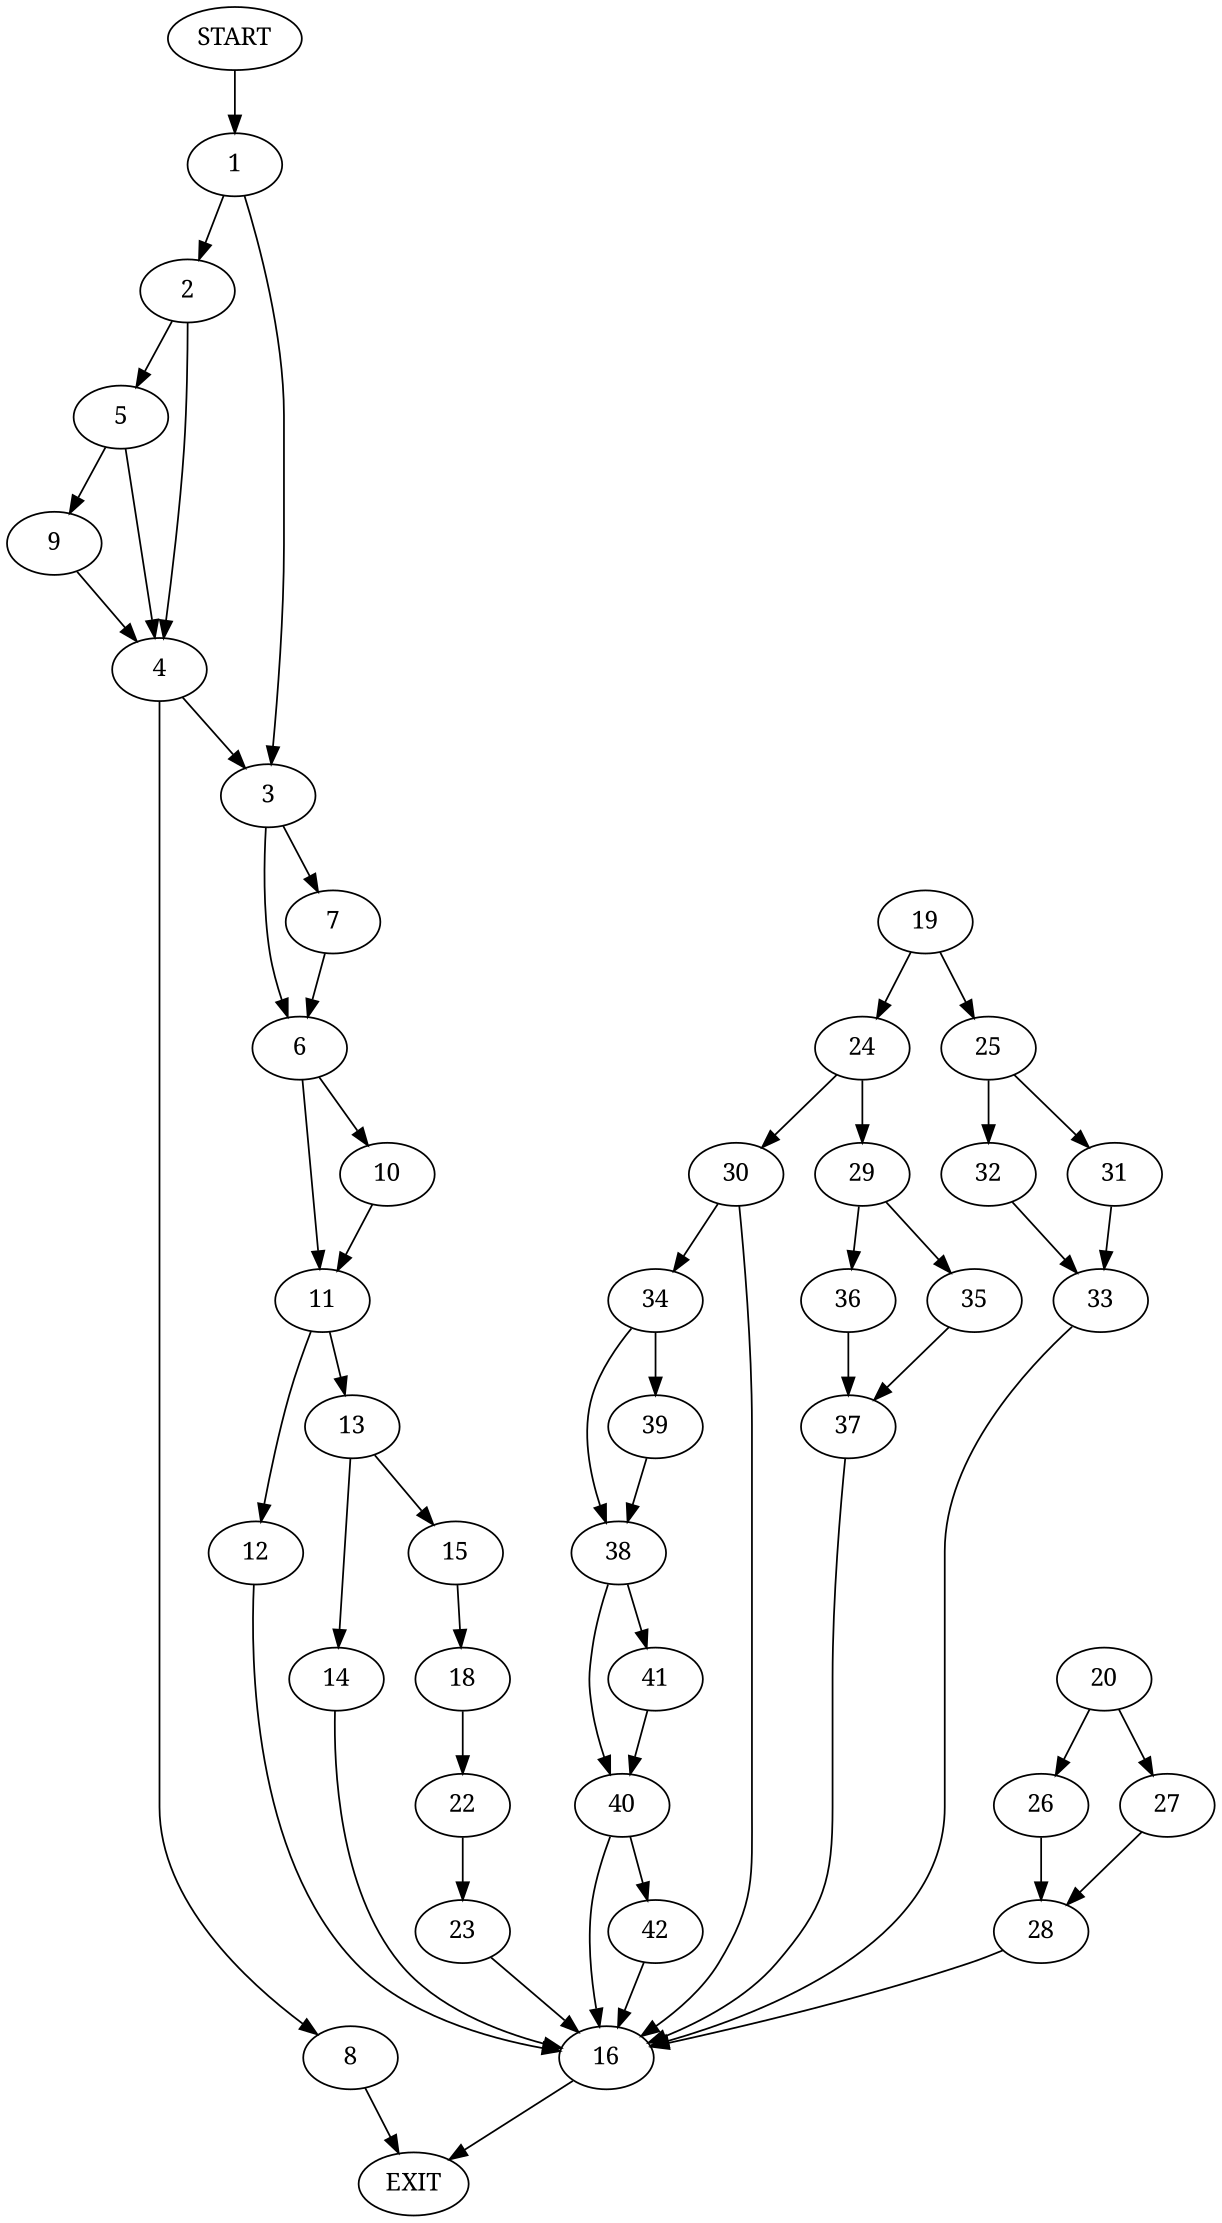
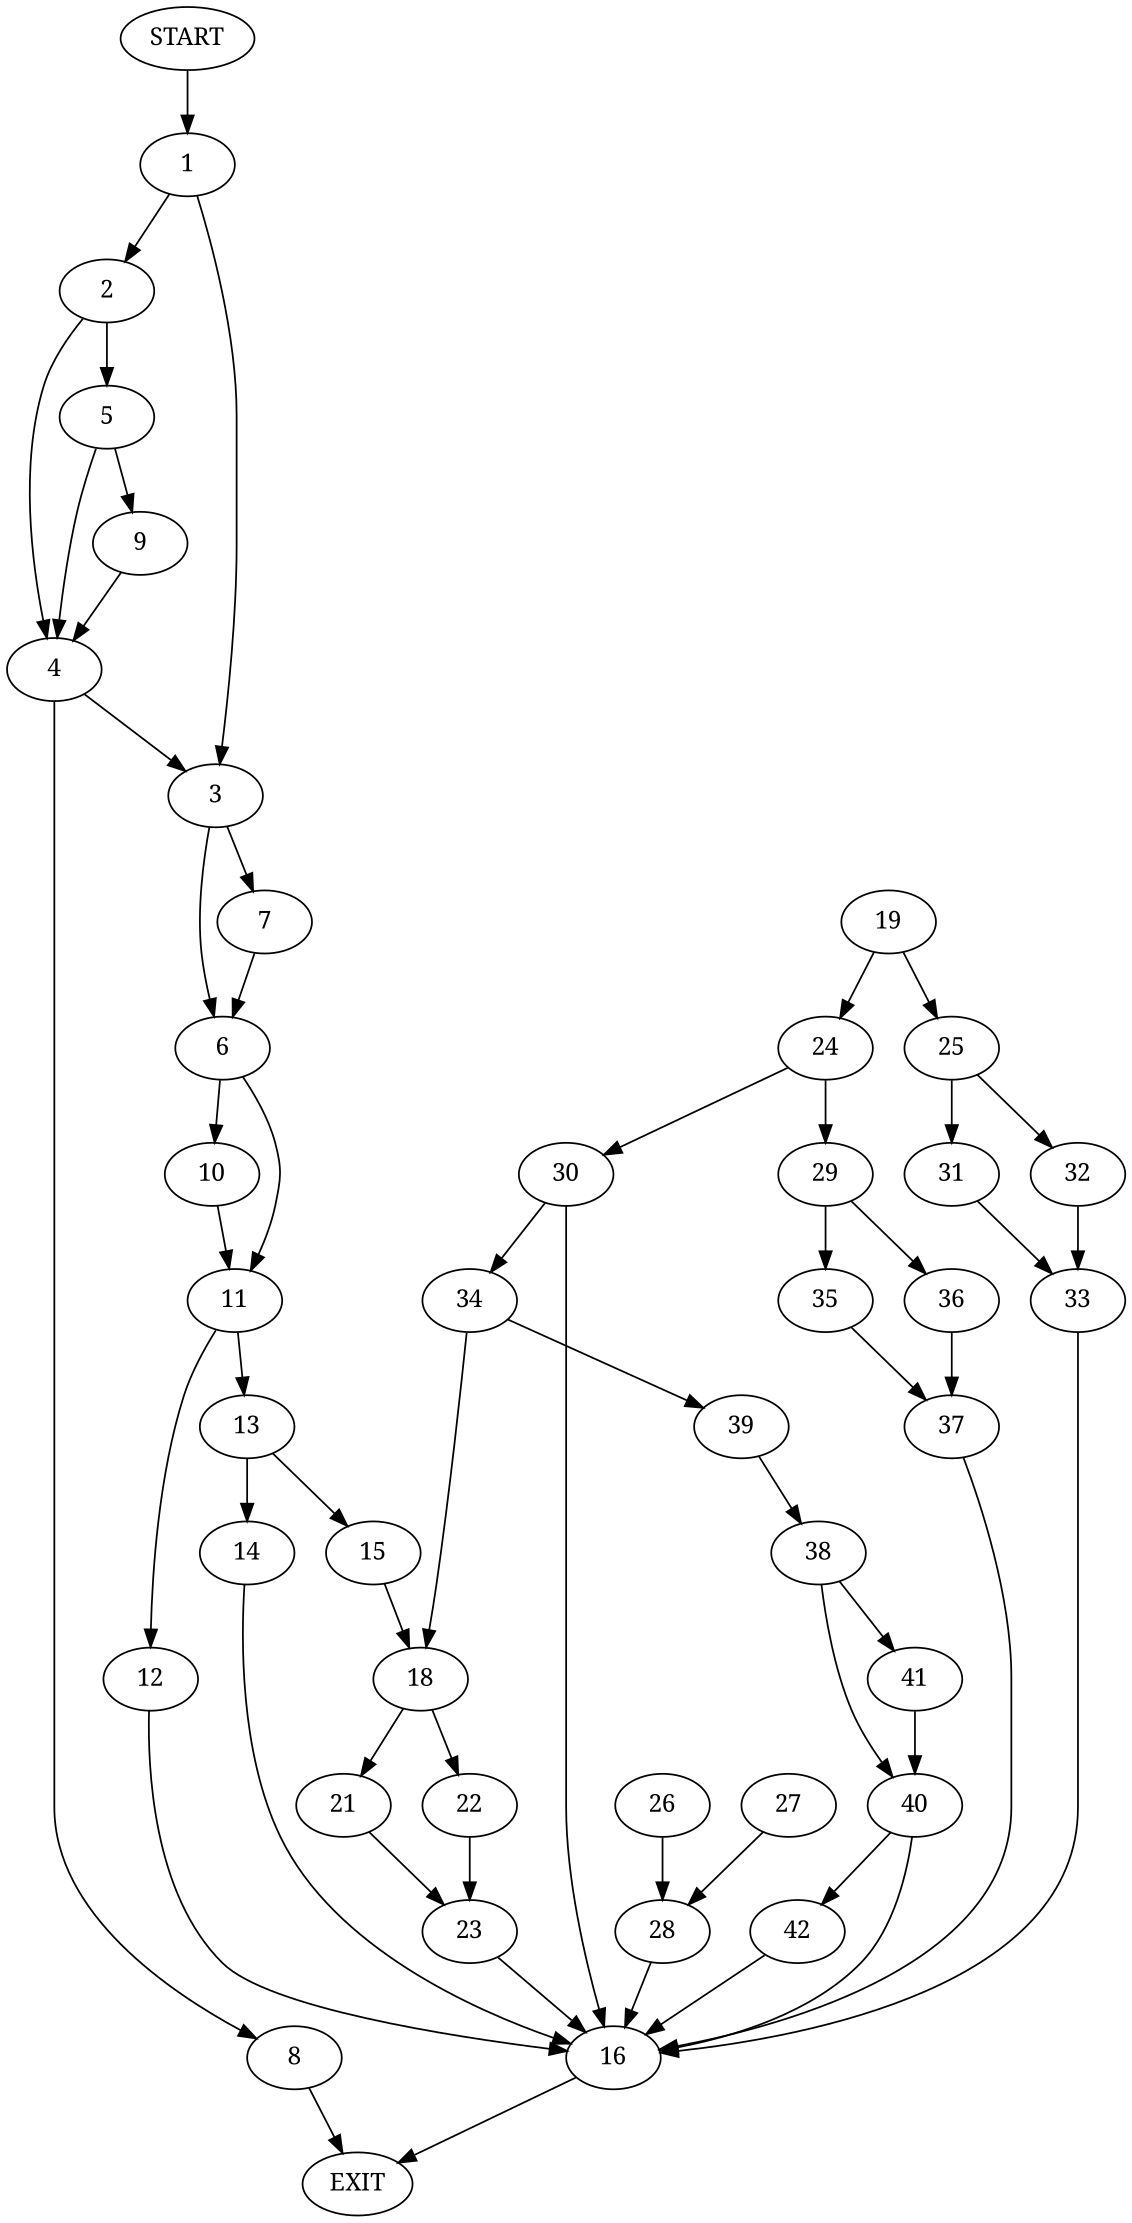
(589, 1412) -> (450, 1482)
(1104, 1679) -> none
none -> (344, 1805)
